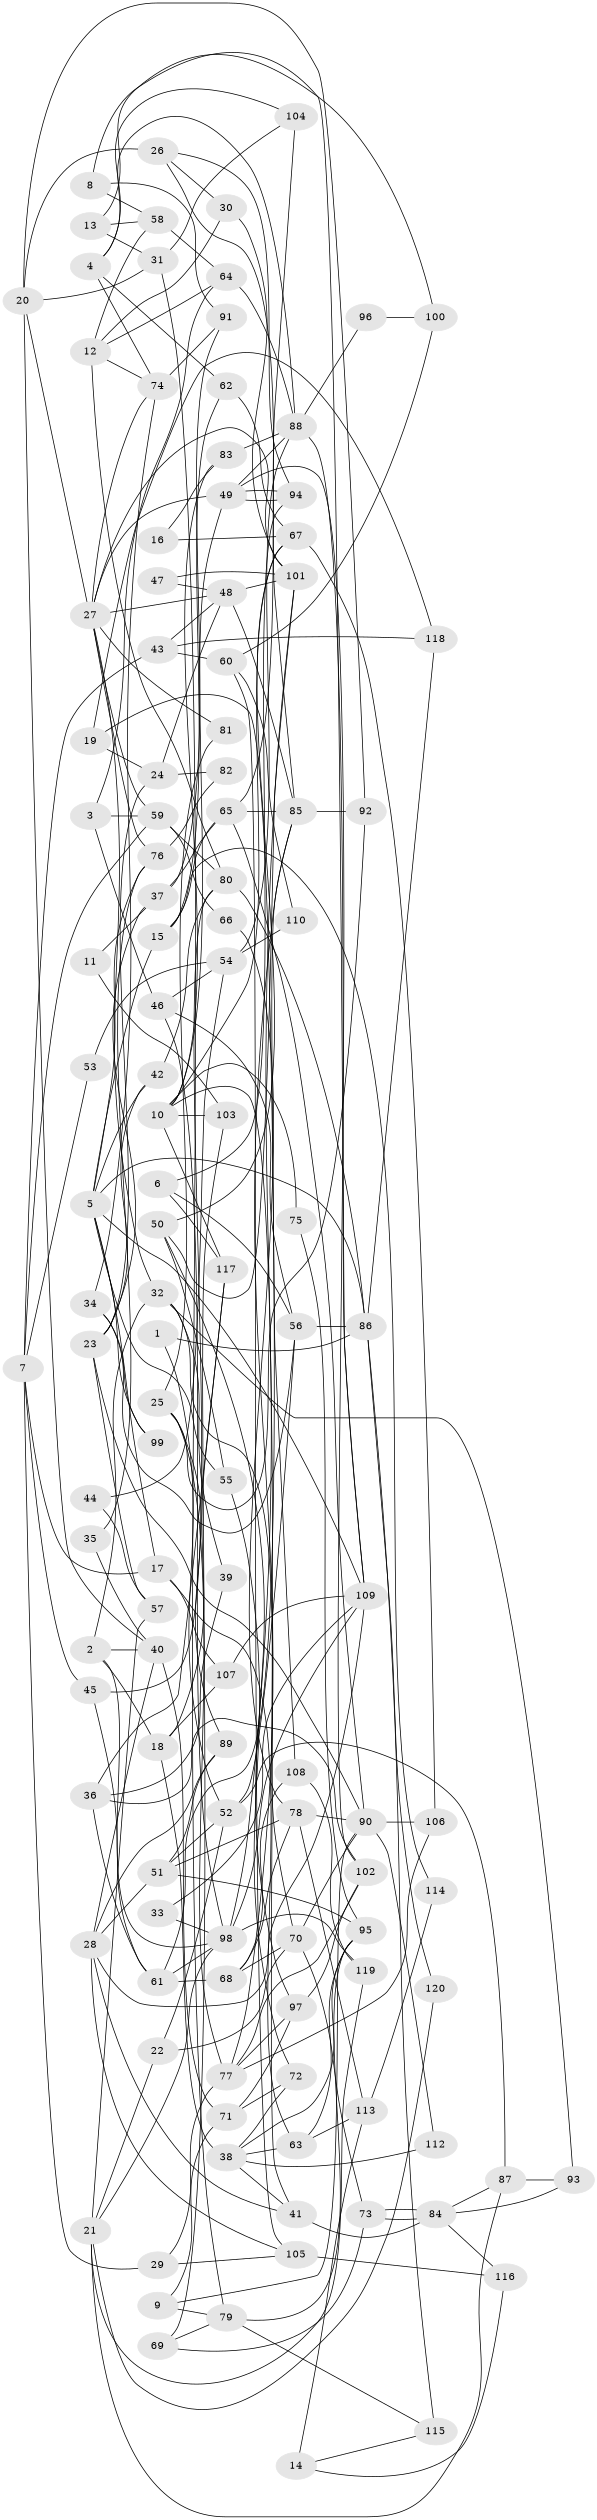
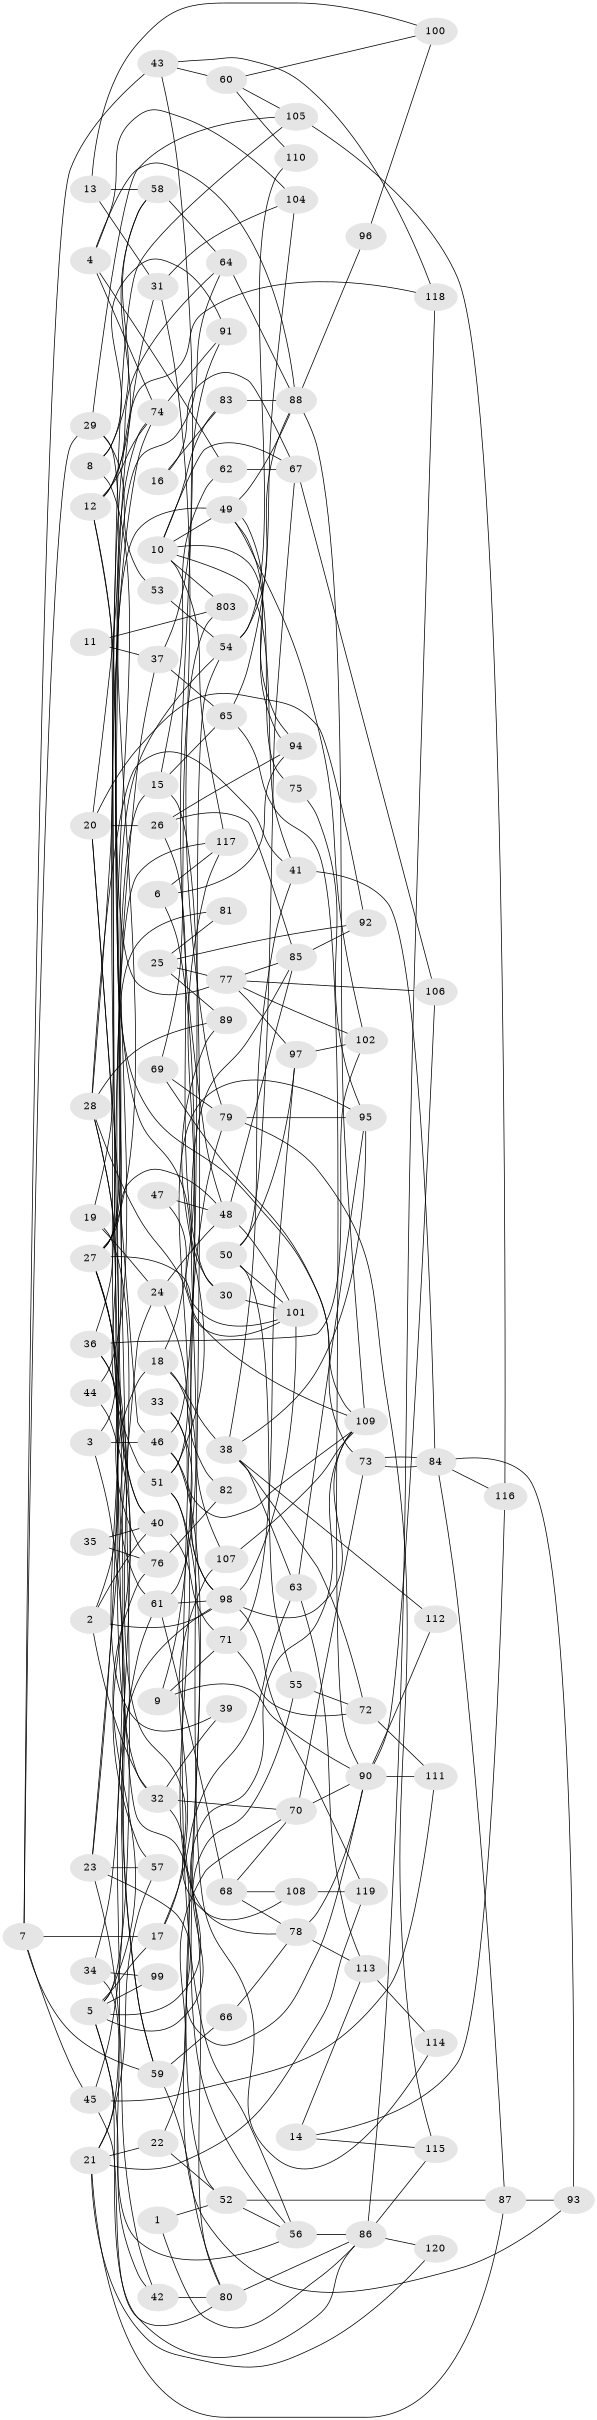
(57, 458) -> (115, 1137)
(262, 811) -> none
(227, 1115) -> (227, 607)
(57, 1218) -> (124, 508)
none -> (436, 1776)
